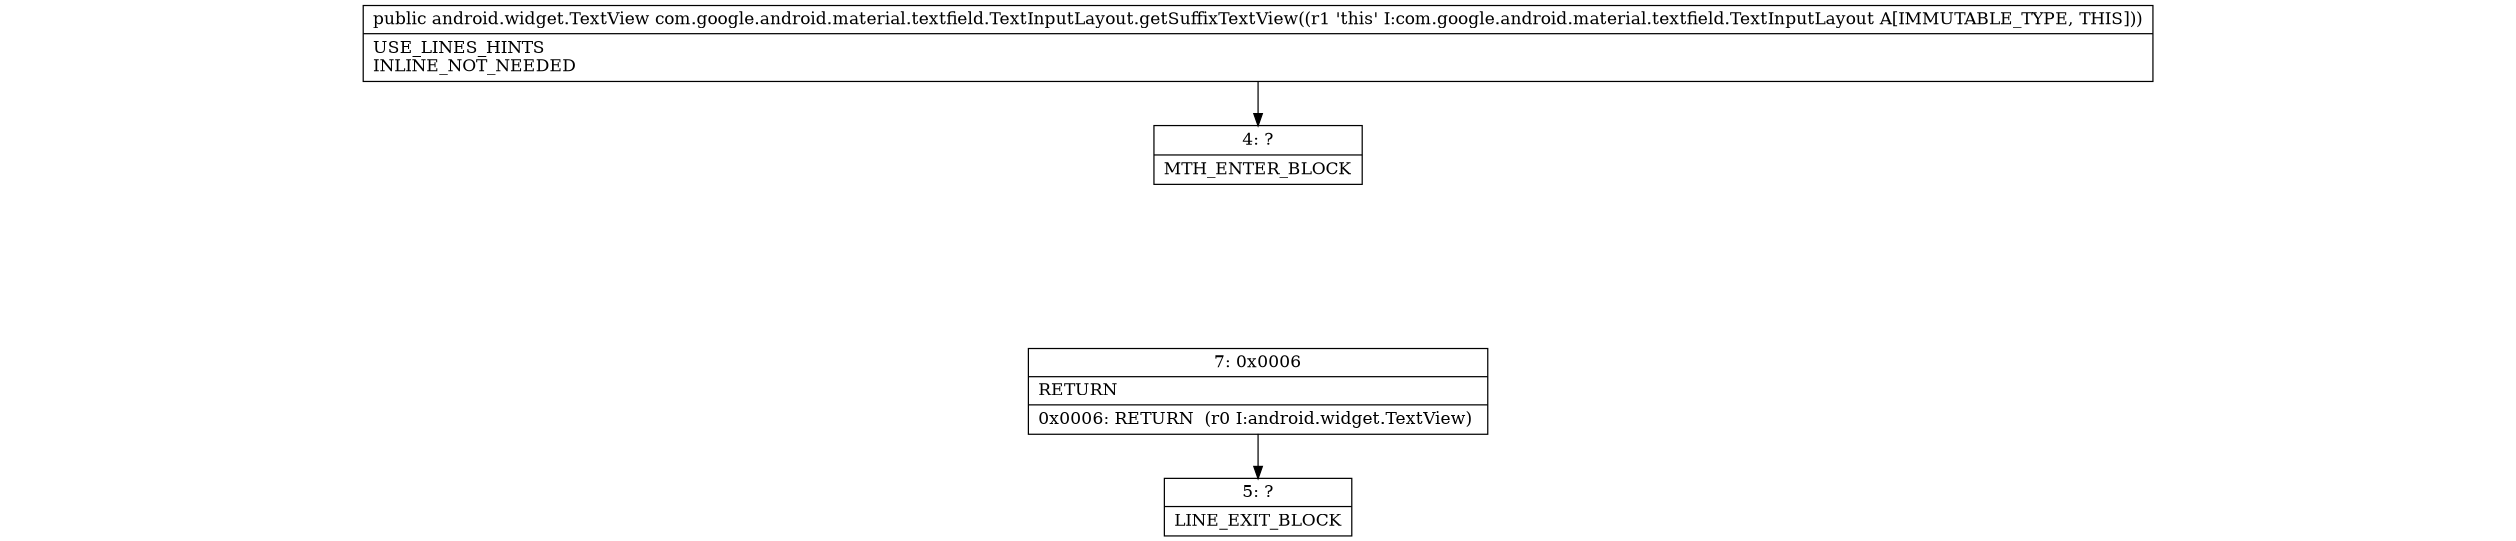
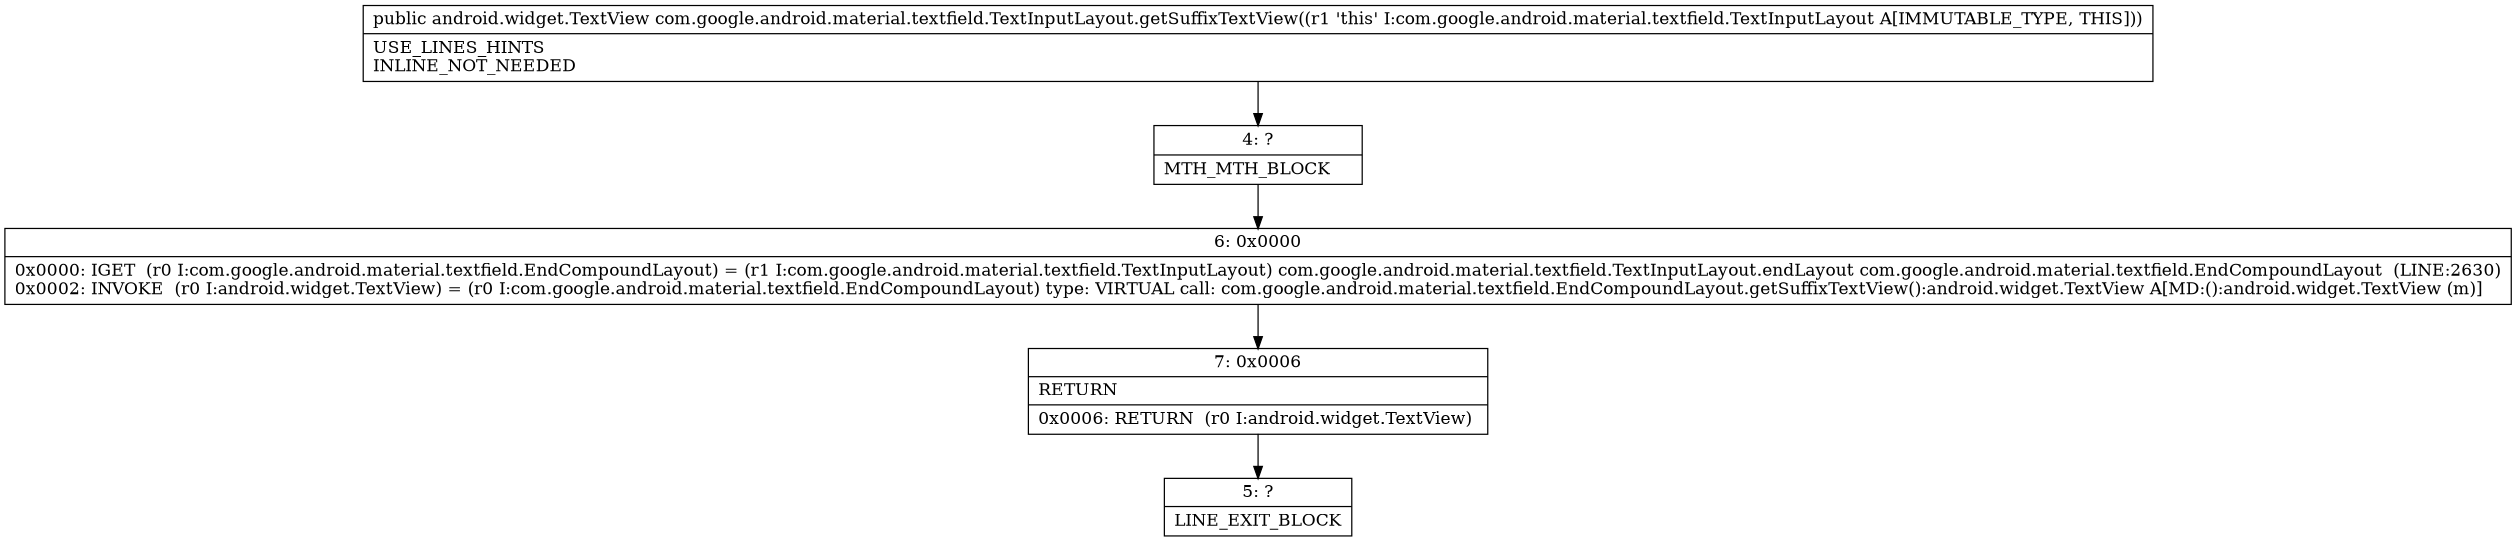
(1258, 169) -> (1247, 169)
none -> (1258, 266)
